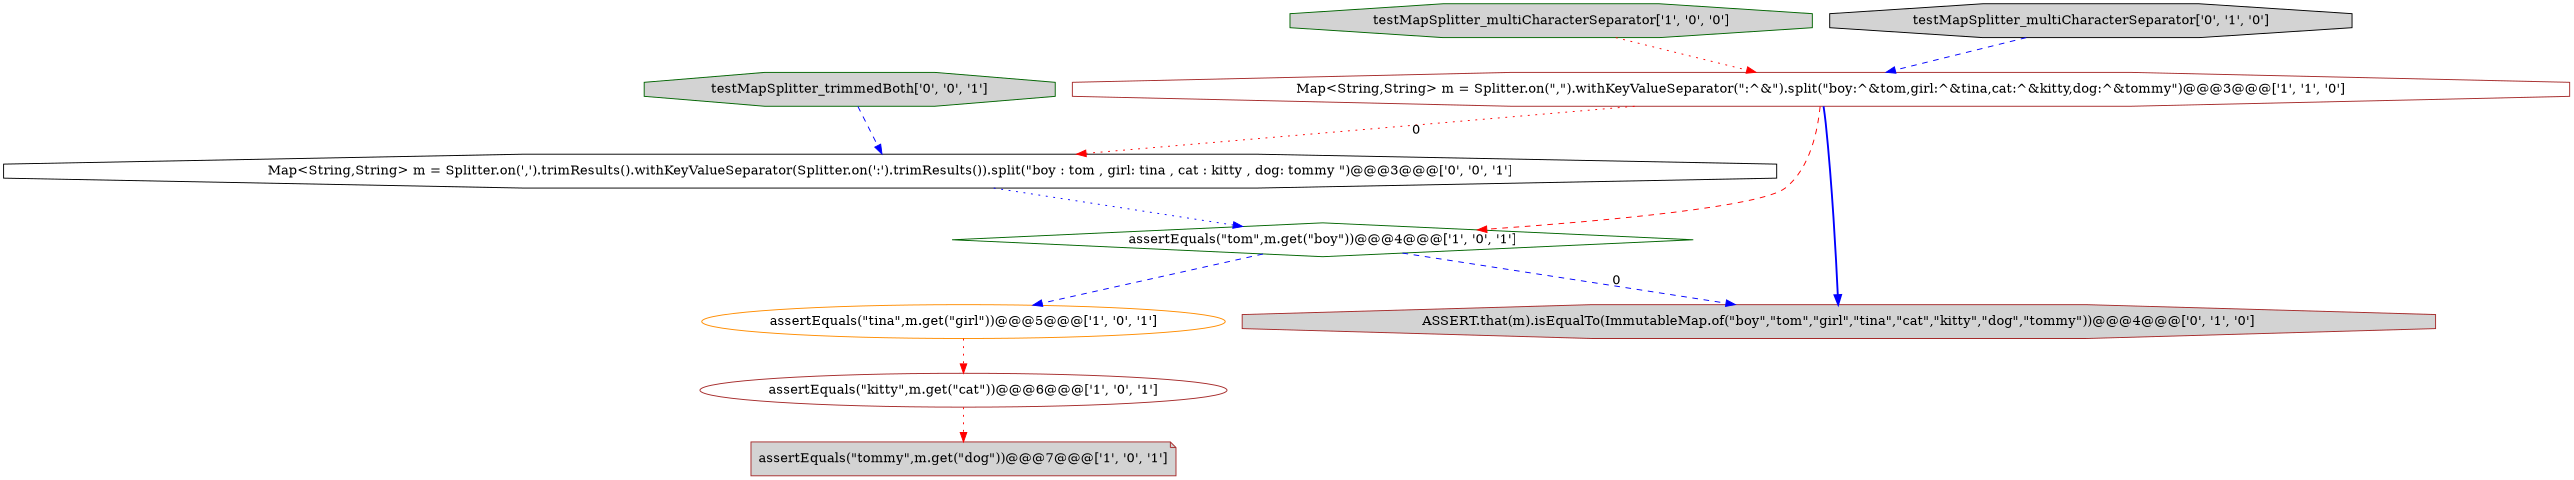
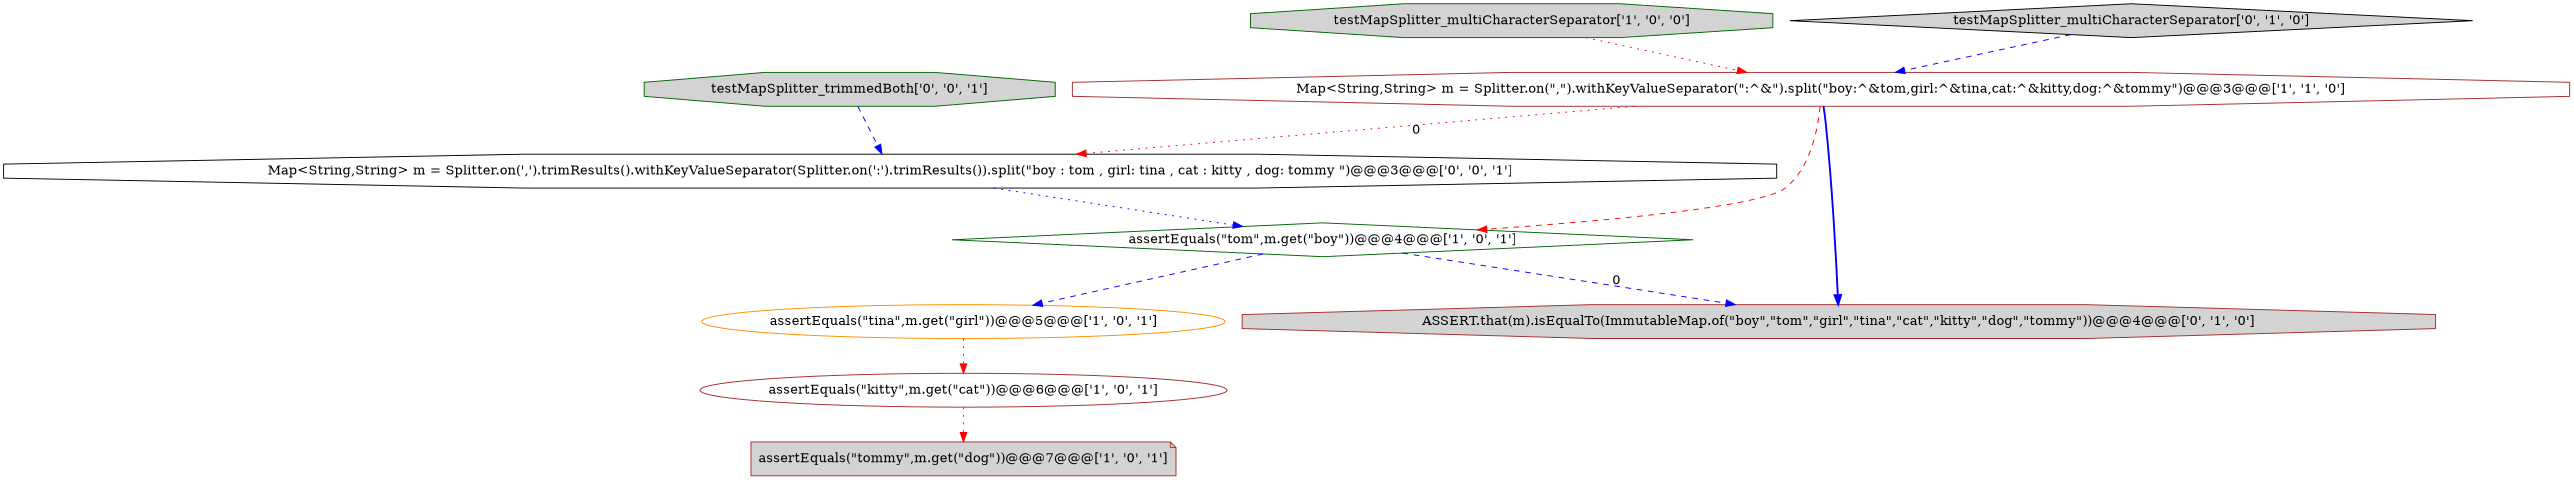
(2091, 21) -> (2131, 21)
